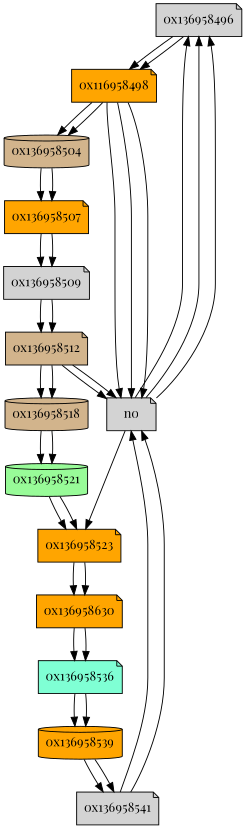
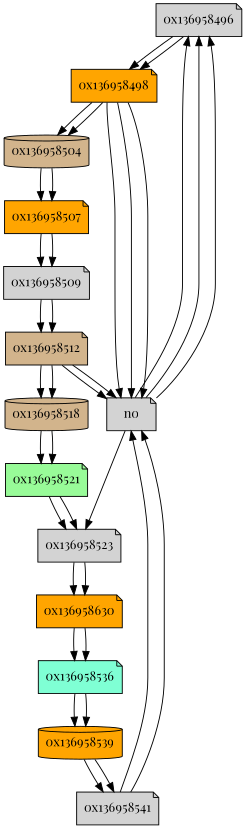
(114, 86) -> (114, 86)
(47, 480) -> (47, 480)
(79, 546) -> (79, 546)
